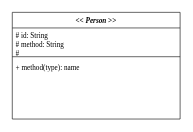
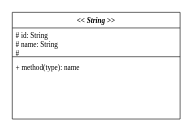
(96, 21) -> (96, 21)
(44, 45) -> (40, 45)
